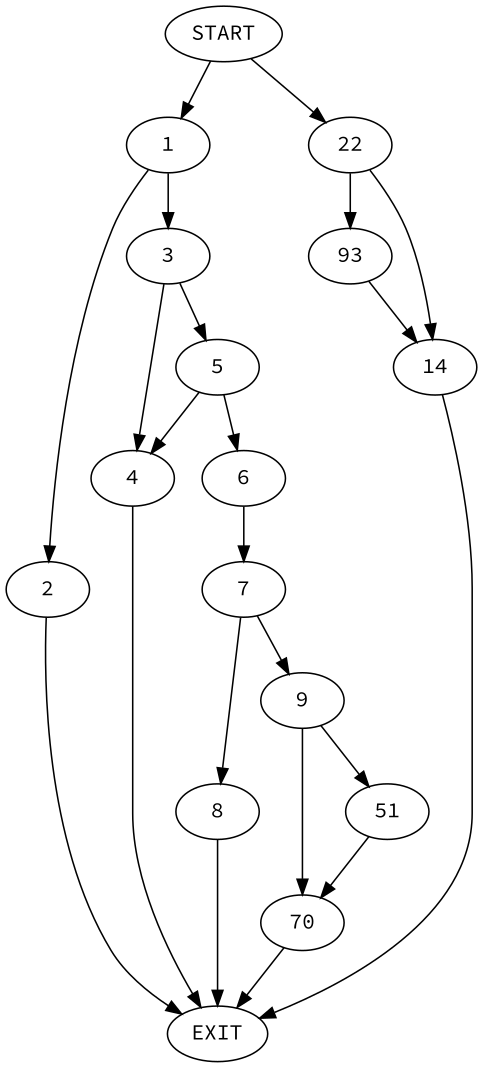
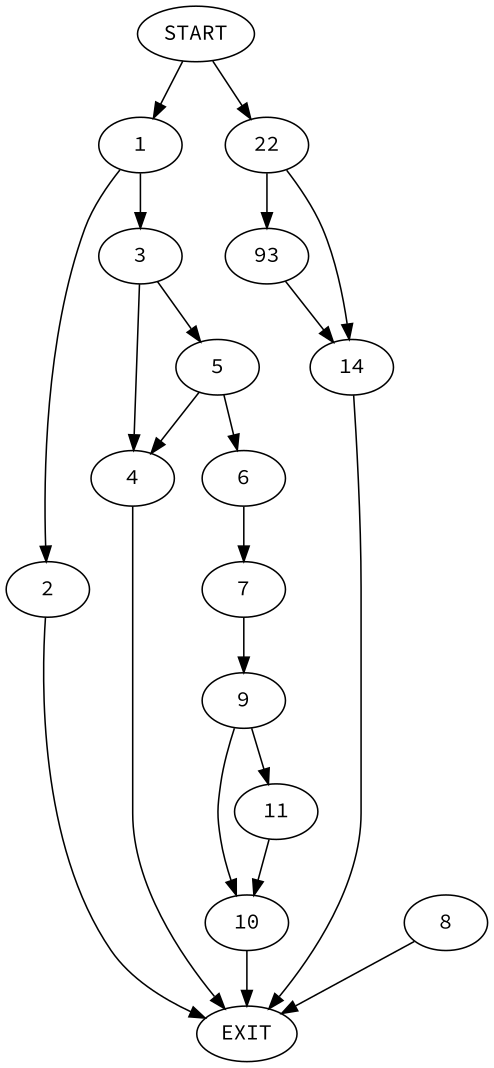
(232, 693) -> none
(387, 812) -> (276, 812)
(302, 923) -> (247, 923)
